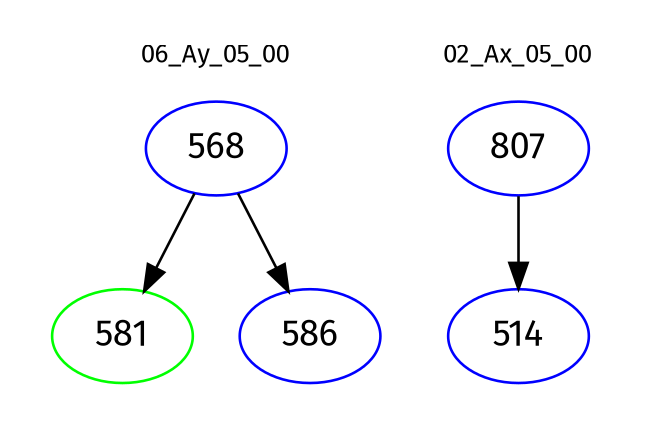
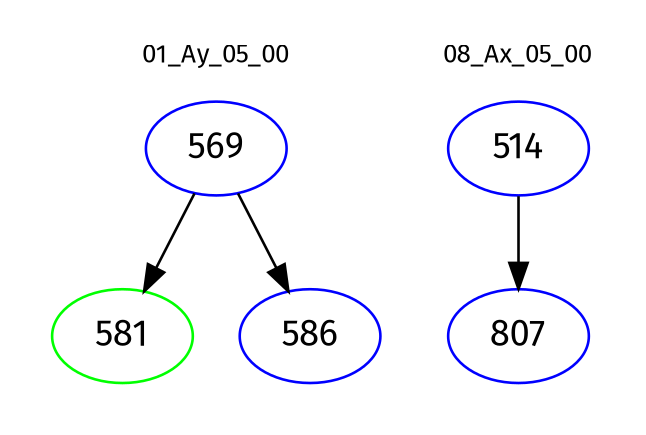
(216, 56) -> (216, 56)
(519, 56) -> (519, 56)
(216, 149) -> (216, 149)
(519, 230) -> (519, 230)
